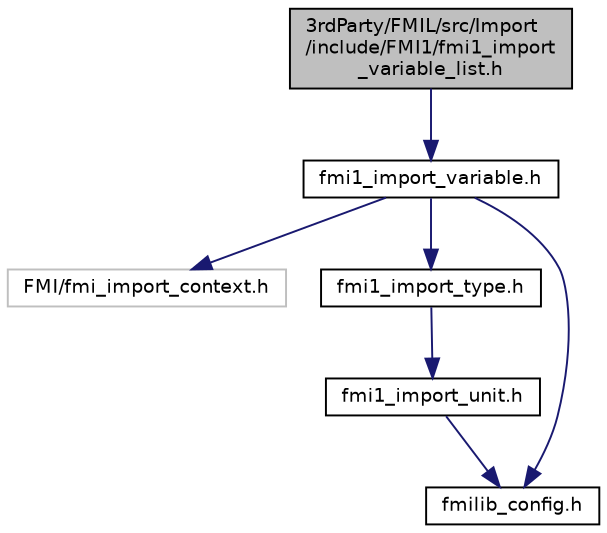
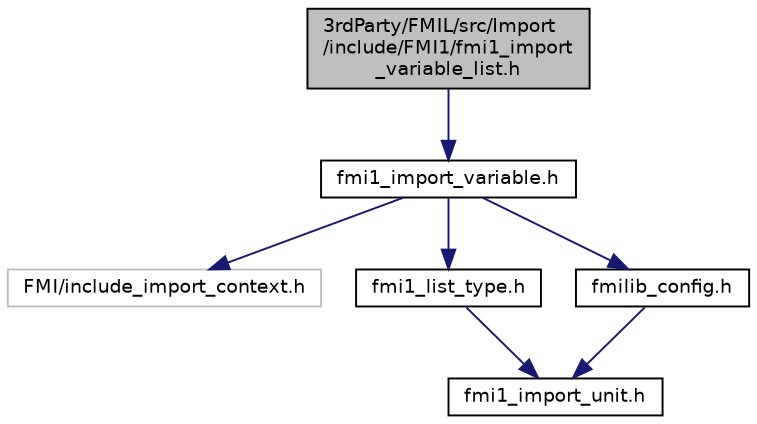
(147, 288) -> (164, 288)
(431, 288) -> (449, 288)
(467, 444) -> (616, 336)
